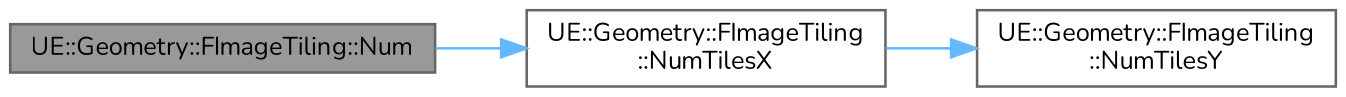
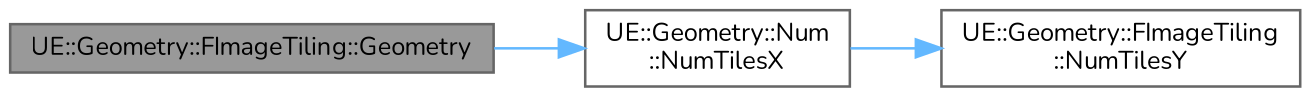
(223, 48) -> (252, 48)
(706, 48) -> (718, 48)
